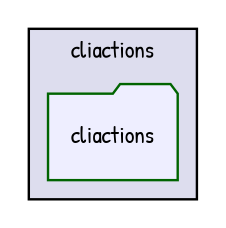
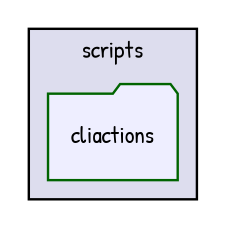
(113, 52) -> (113, 52)
